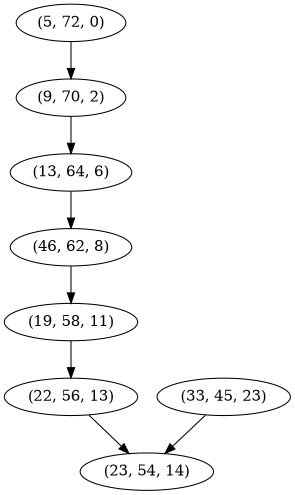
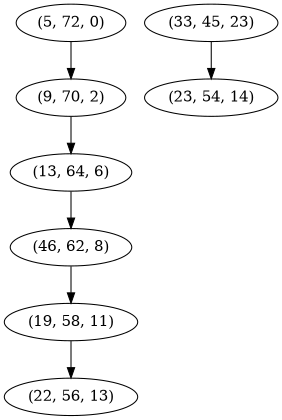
(105, 431) -> none
